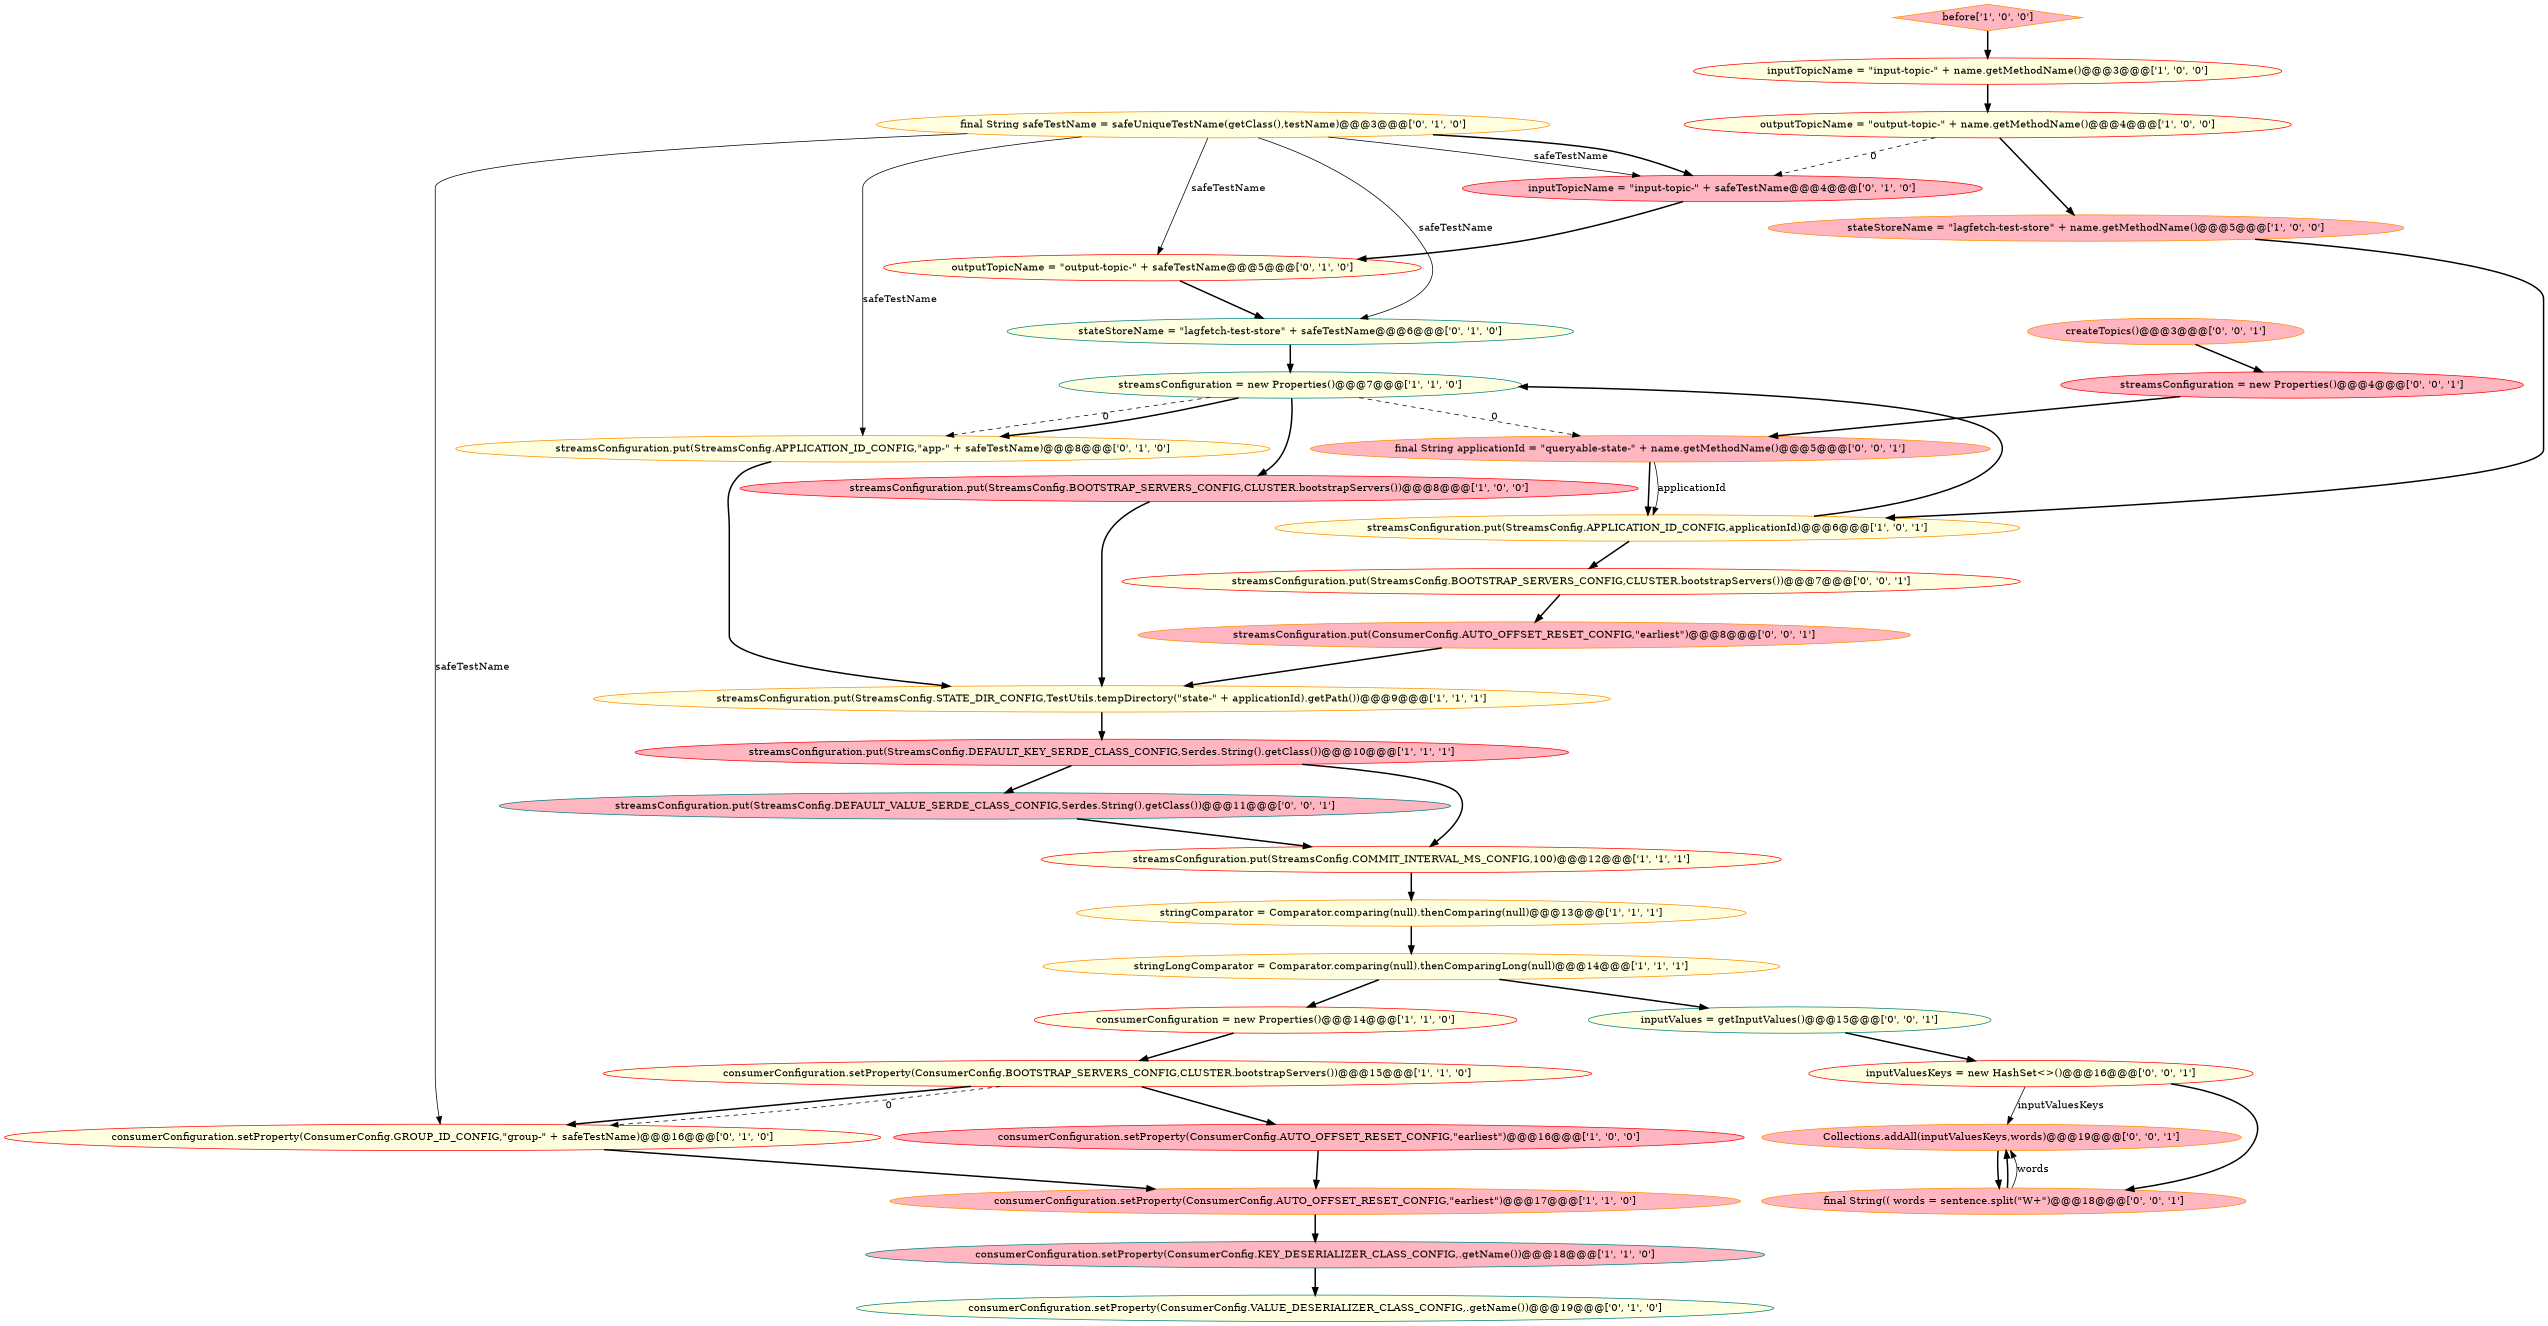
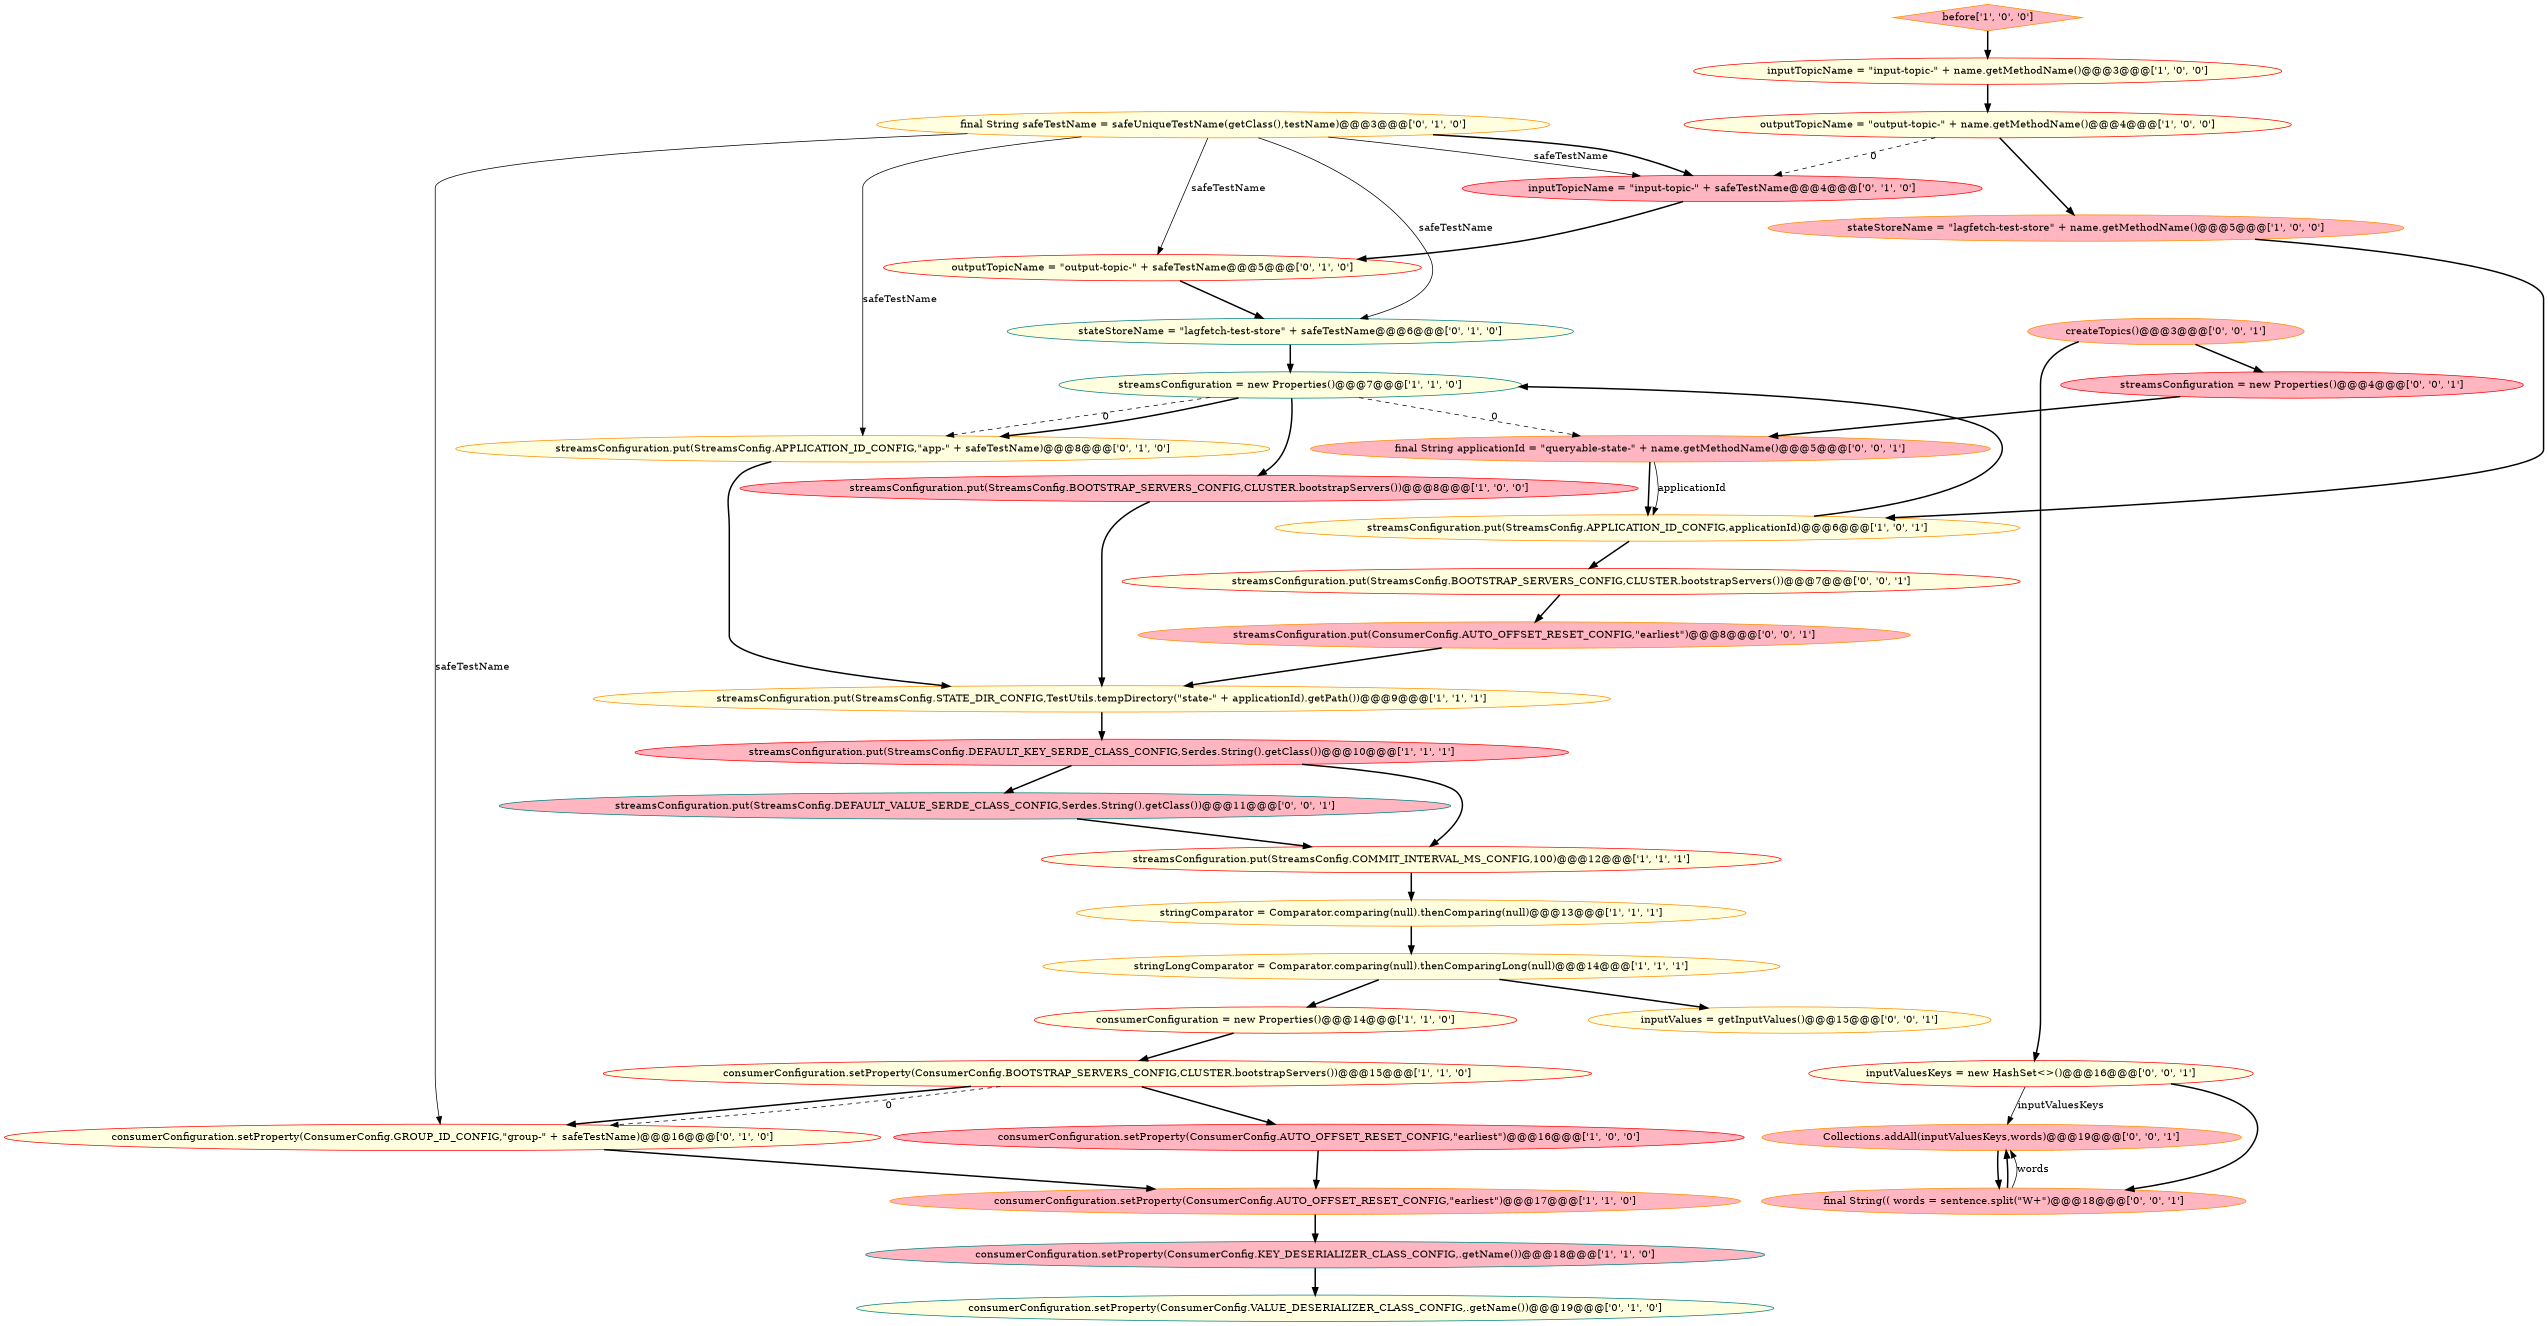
(1790, 1020) -> (1790, 1020)
(1907, 1046) -> (2040, 688)
